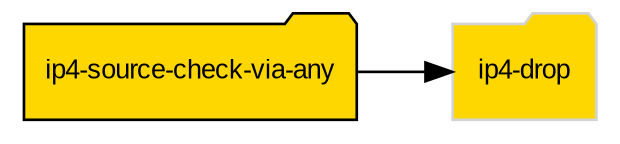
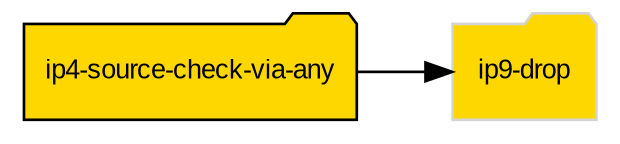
(525, 72) -> (525, 72)
